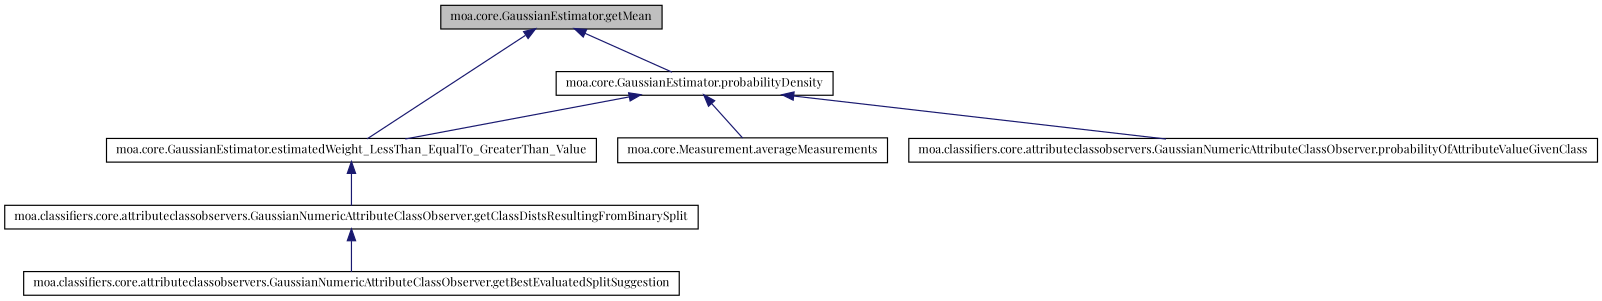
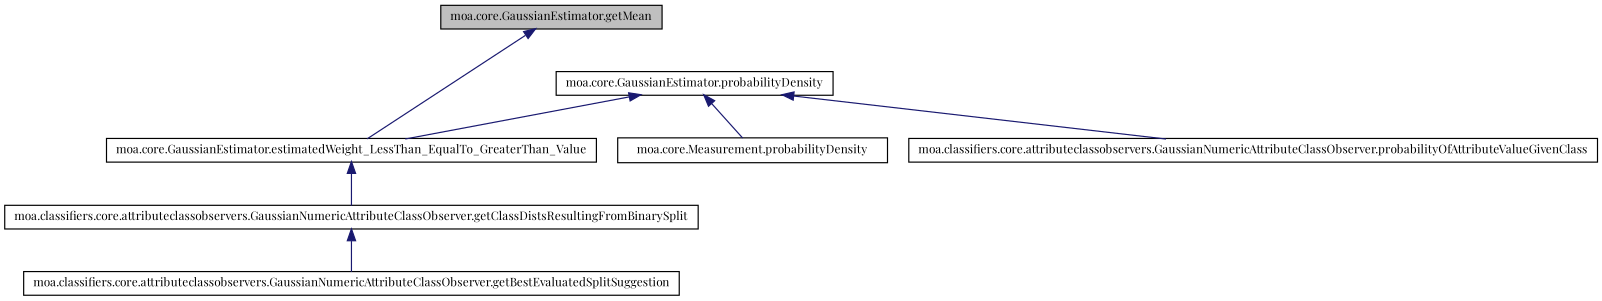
(628, 53) -> none
(753, 150) -> (753, 150)
